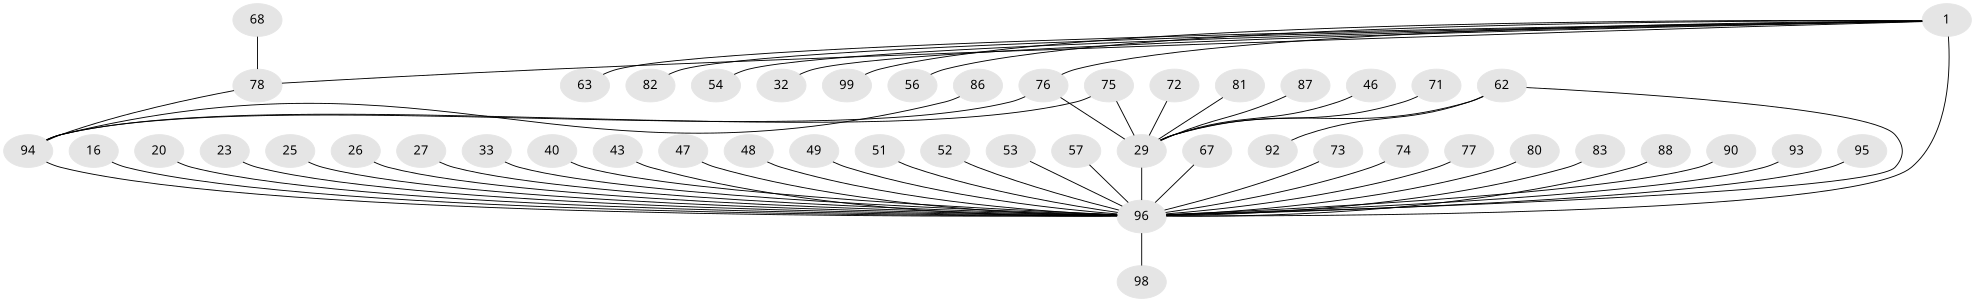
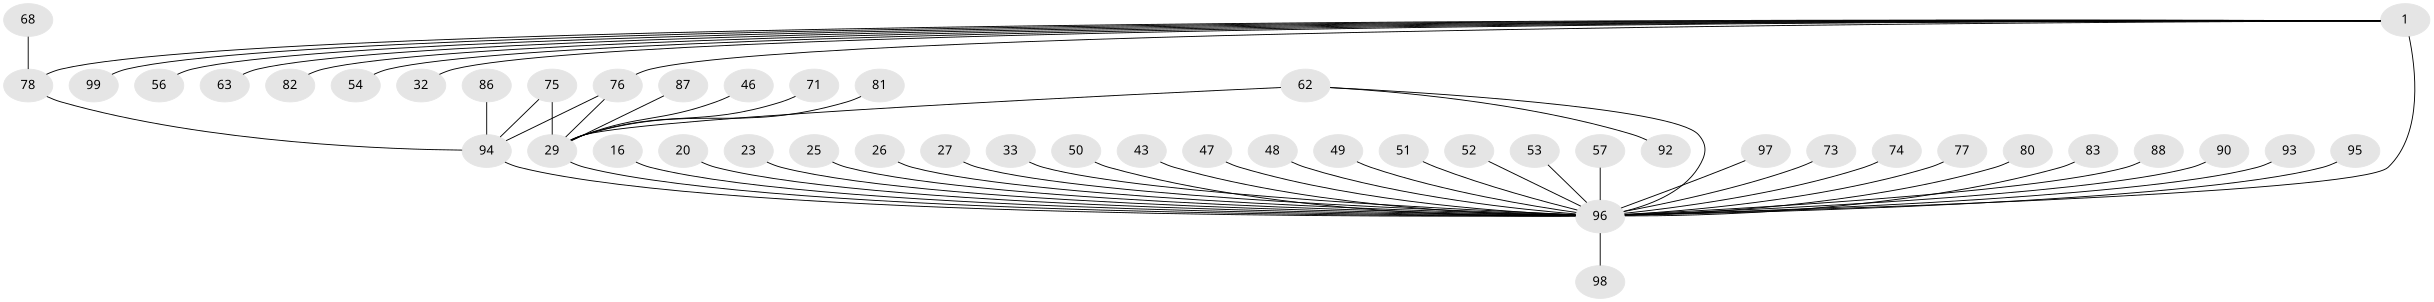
(1174, 86) -> none
(552, 151) -> (1076, 151)
(1207, 151) -> (1766, 151)
